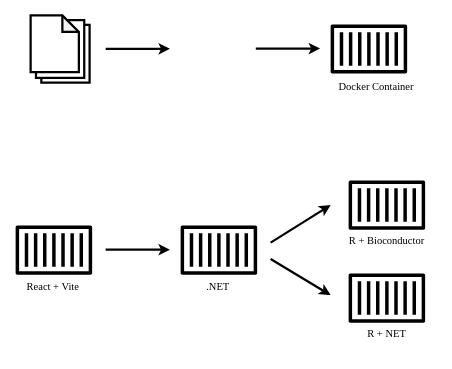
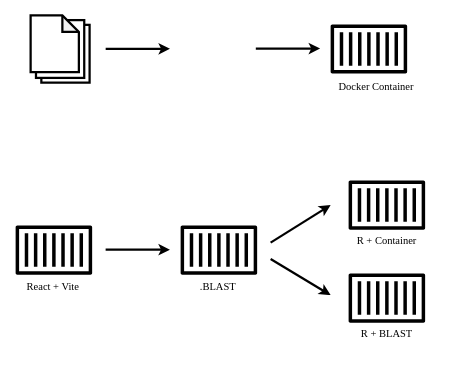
(387, 241) -> (387, 241)
(218, 286) -> (218, 286)
(387, 334) -> (387, 334)
